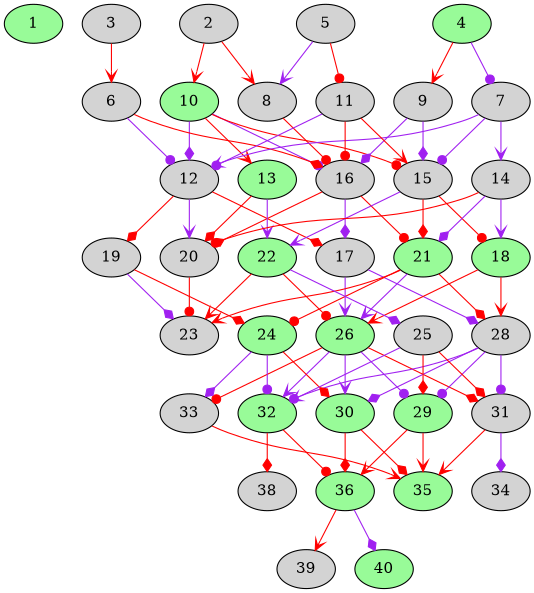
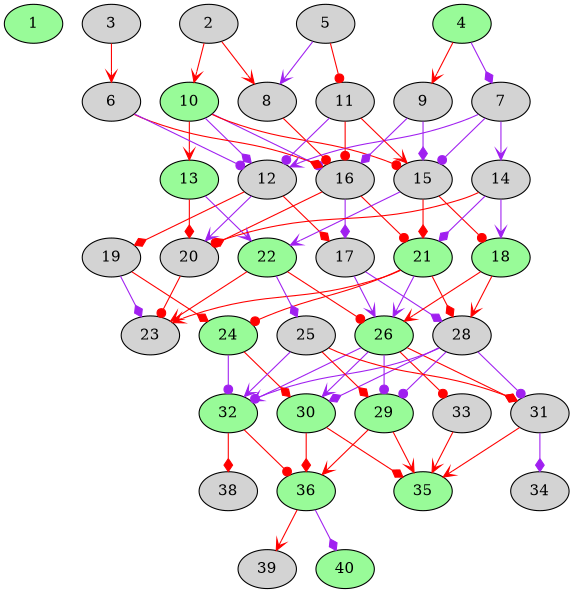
(479, 59) -> (478, 57)
(233, 370) -> none
